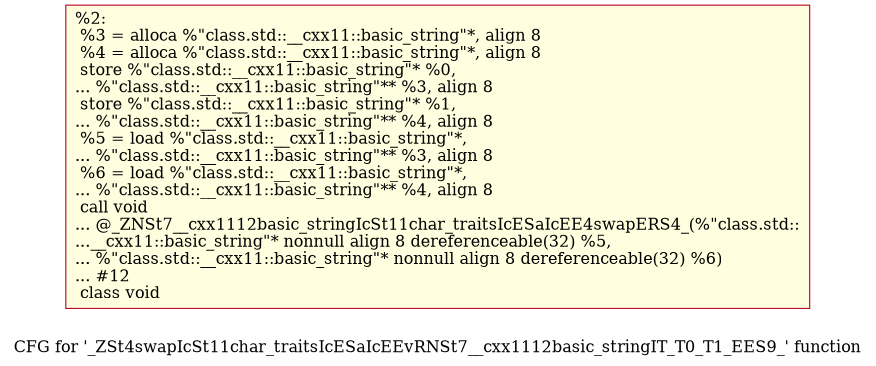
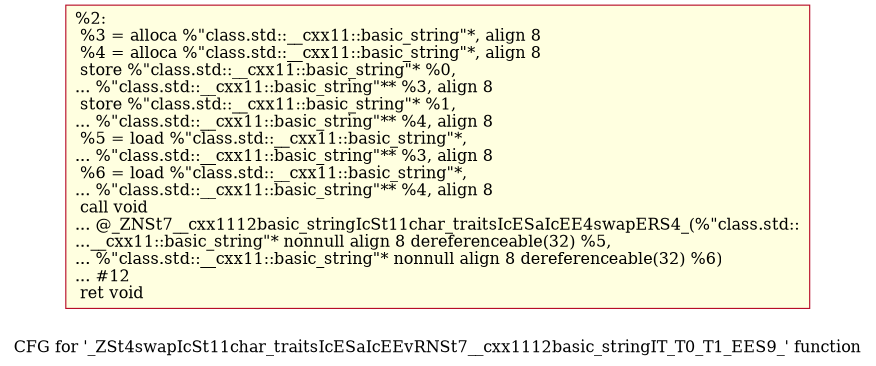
(118, 294) -> (110, 294)
